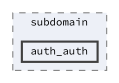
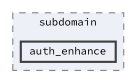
(60, 52) -> (68, 52)
